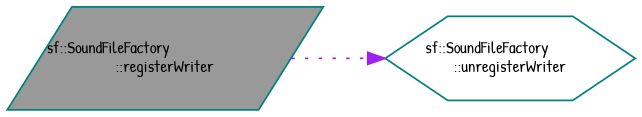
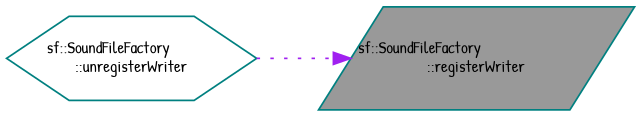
(329, 58) -> (295, 58)
